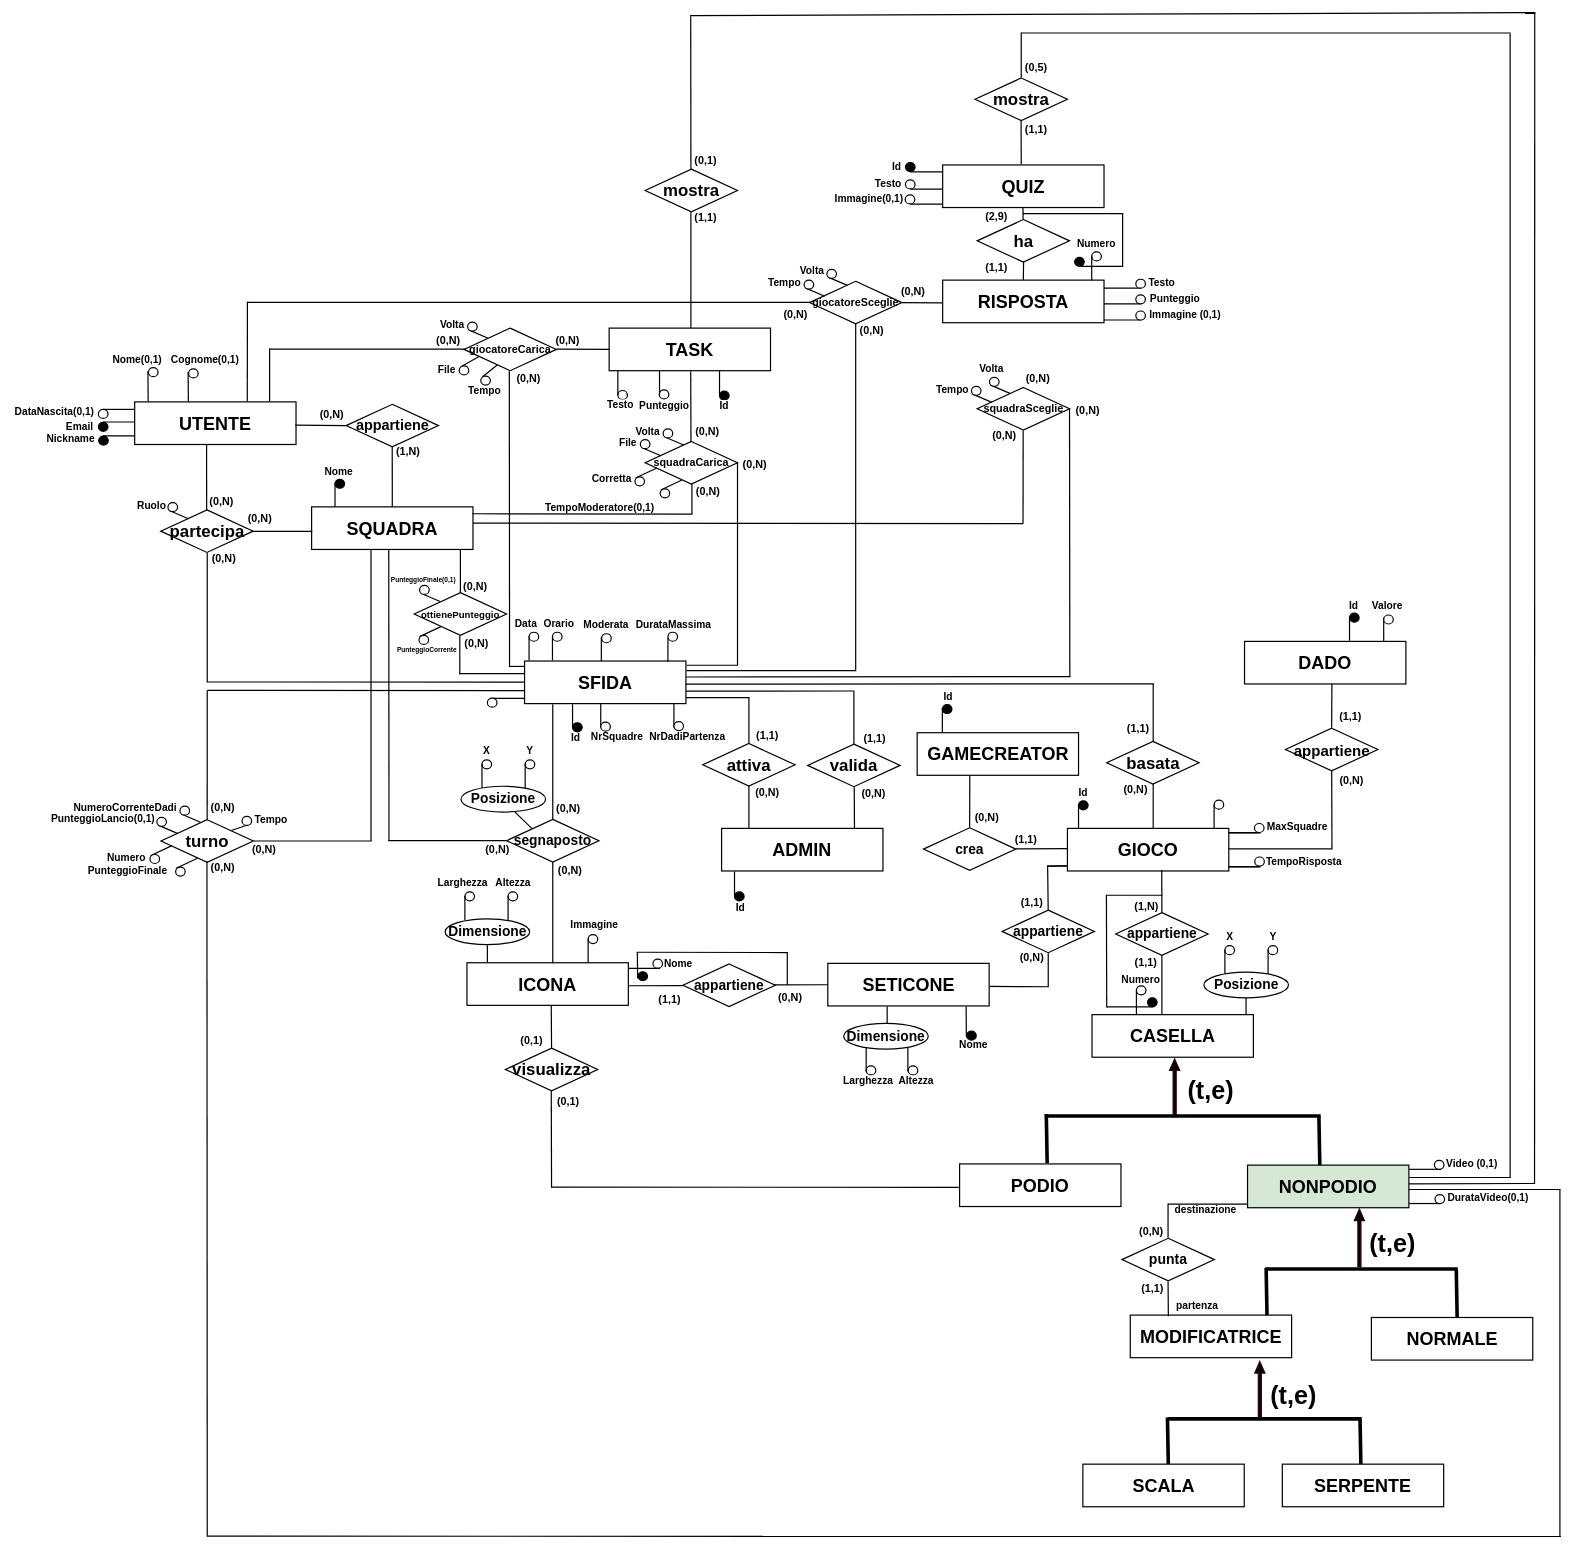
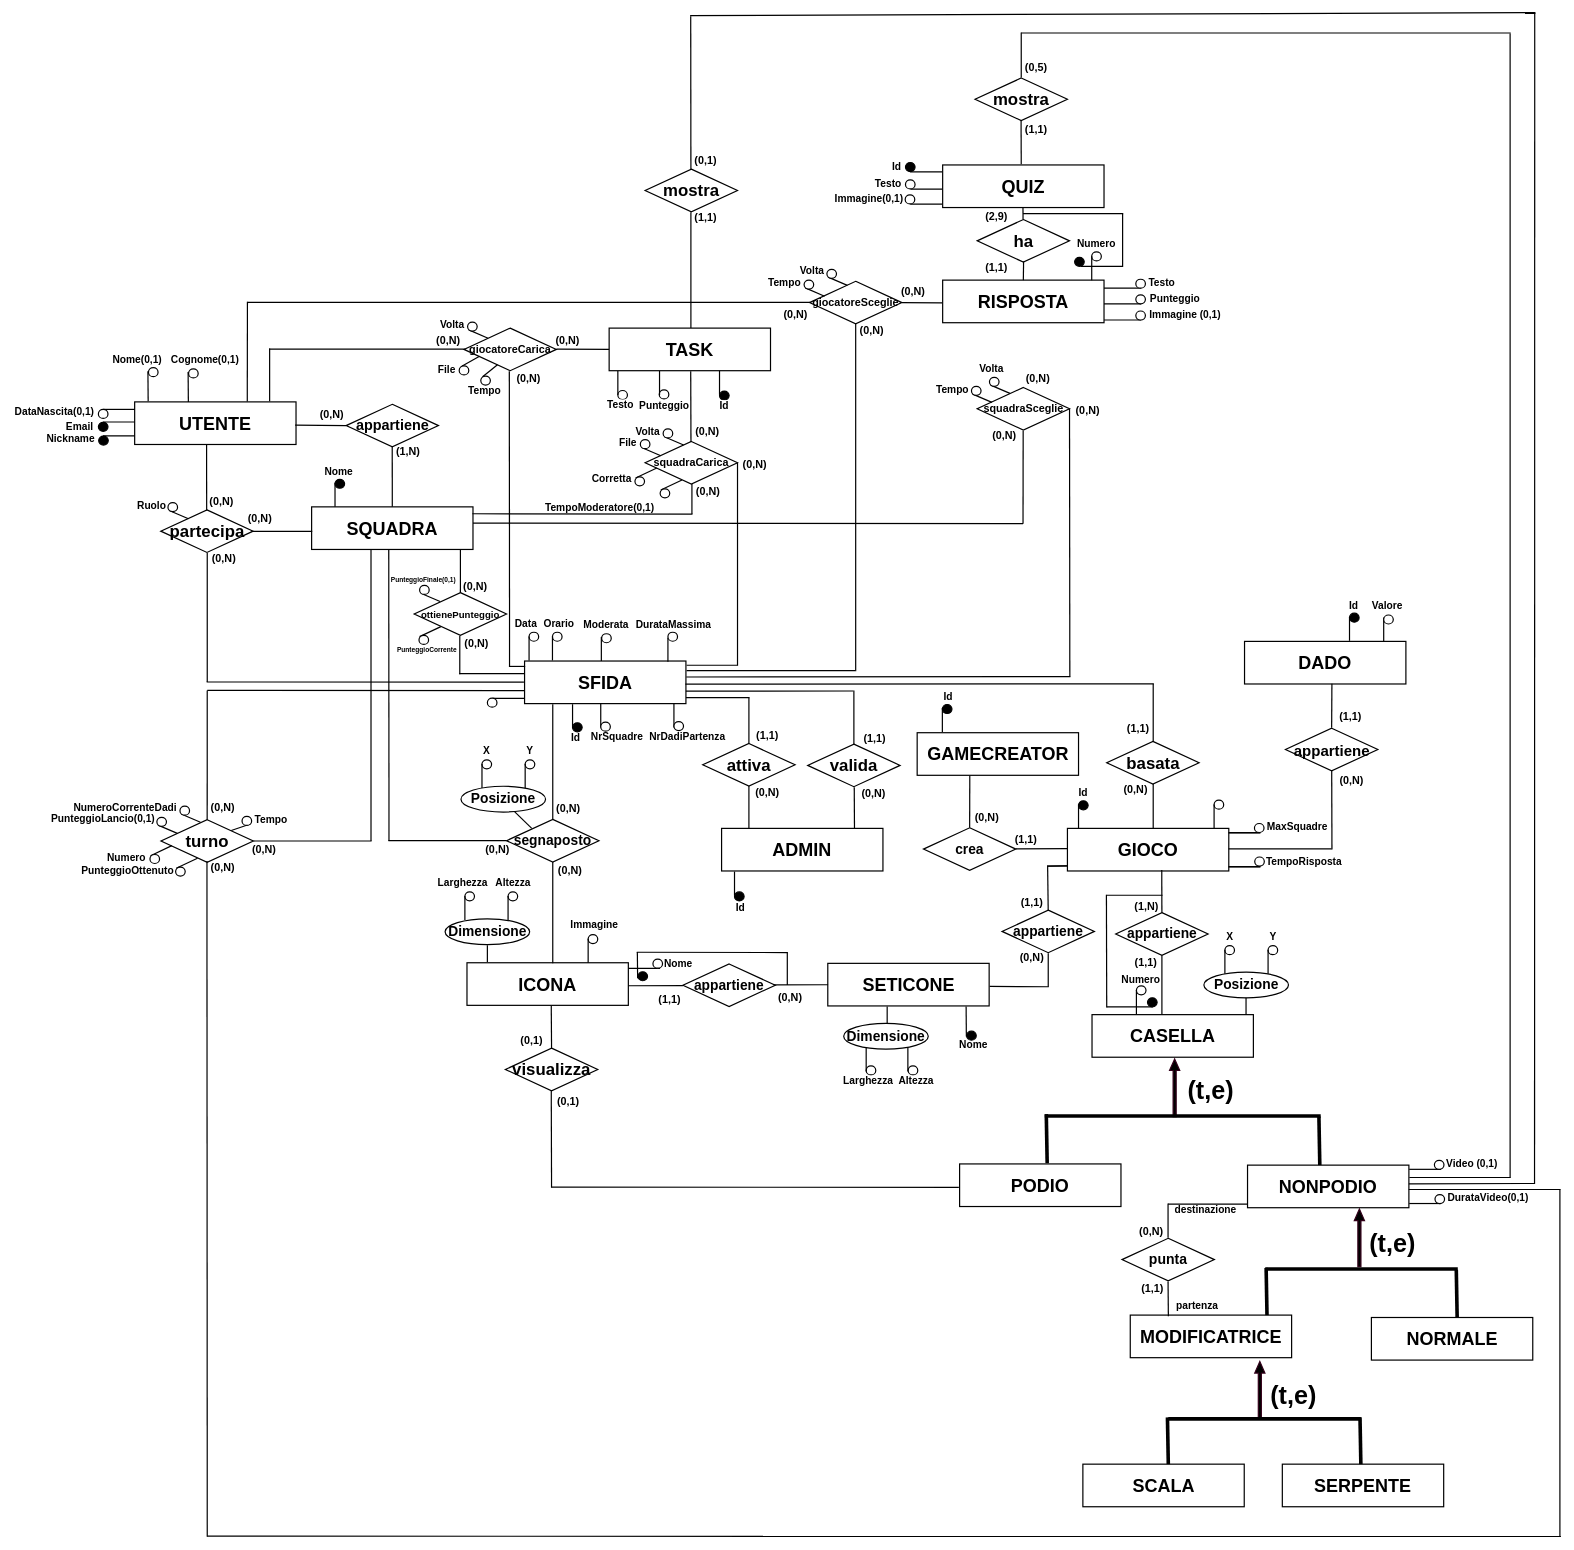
(128, 872) -> (128, 872)
(1329, 1186) -> (1329, 1186)
